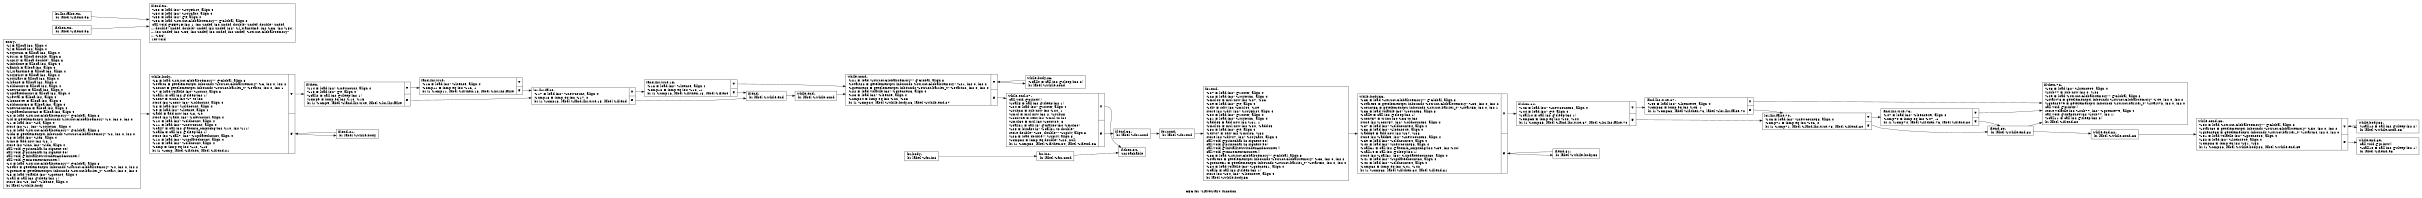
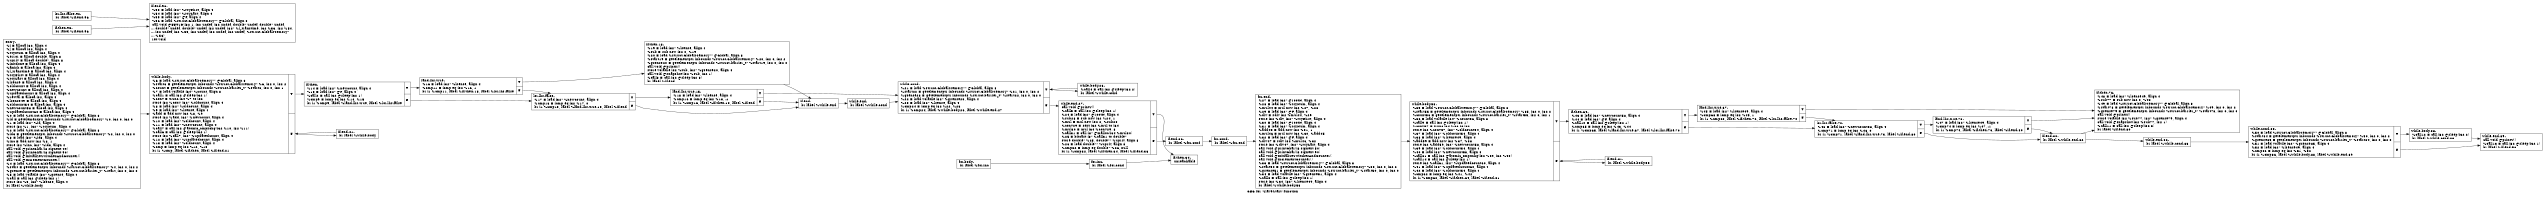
none -> (717, 63)
(2355, 126) -> (2475, 138)
